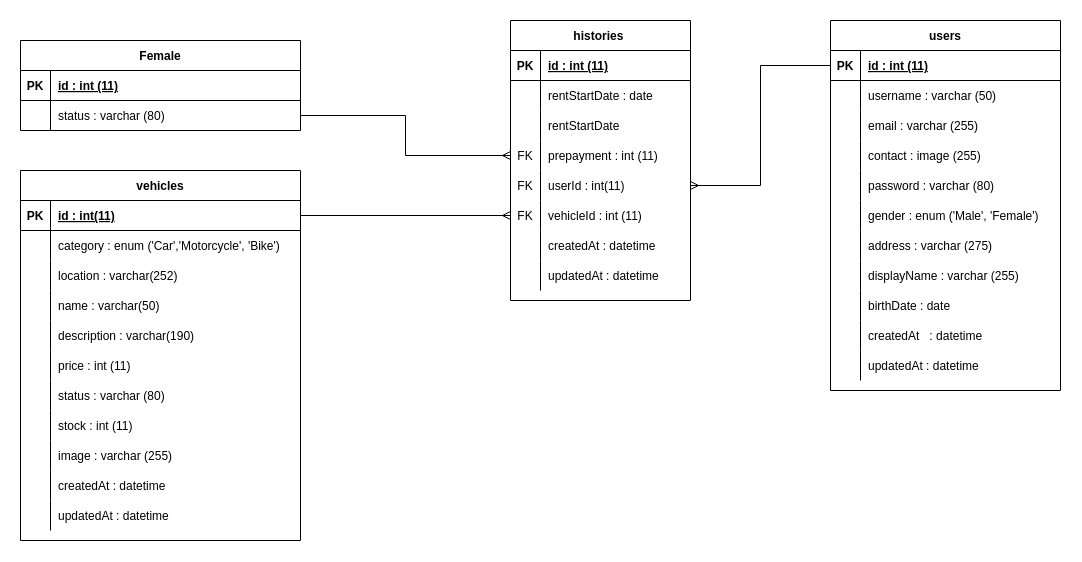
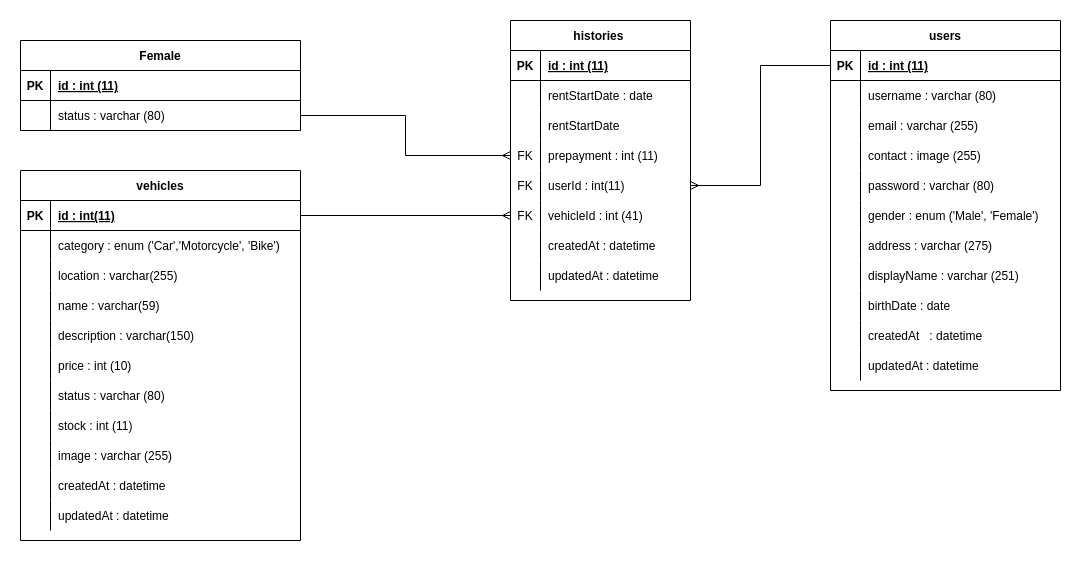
(939, 96) -> (939, 96)
(604, 216) -> (604, 216)
(127, 276) -> (127, 276)
(949, 276) -> (949, 276)
(114, 306) -> (114, 306)
(138, 336) -> (138, 336)
(102, 366) -> (102, 366)
